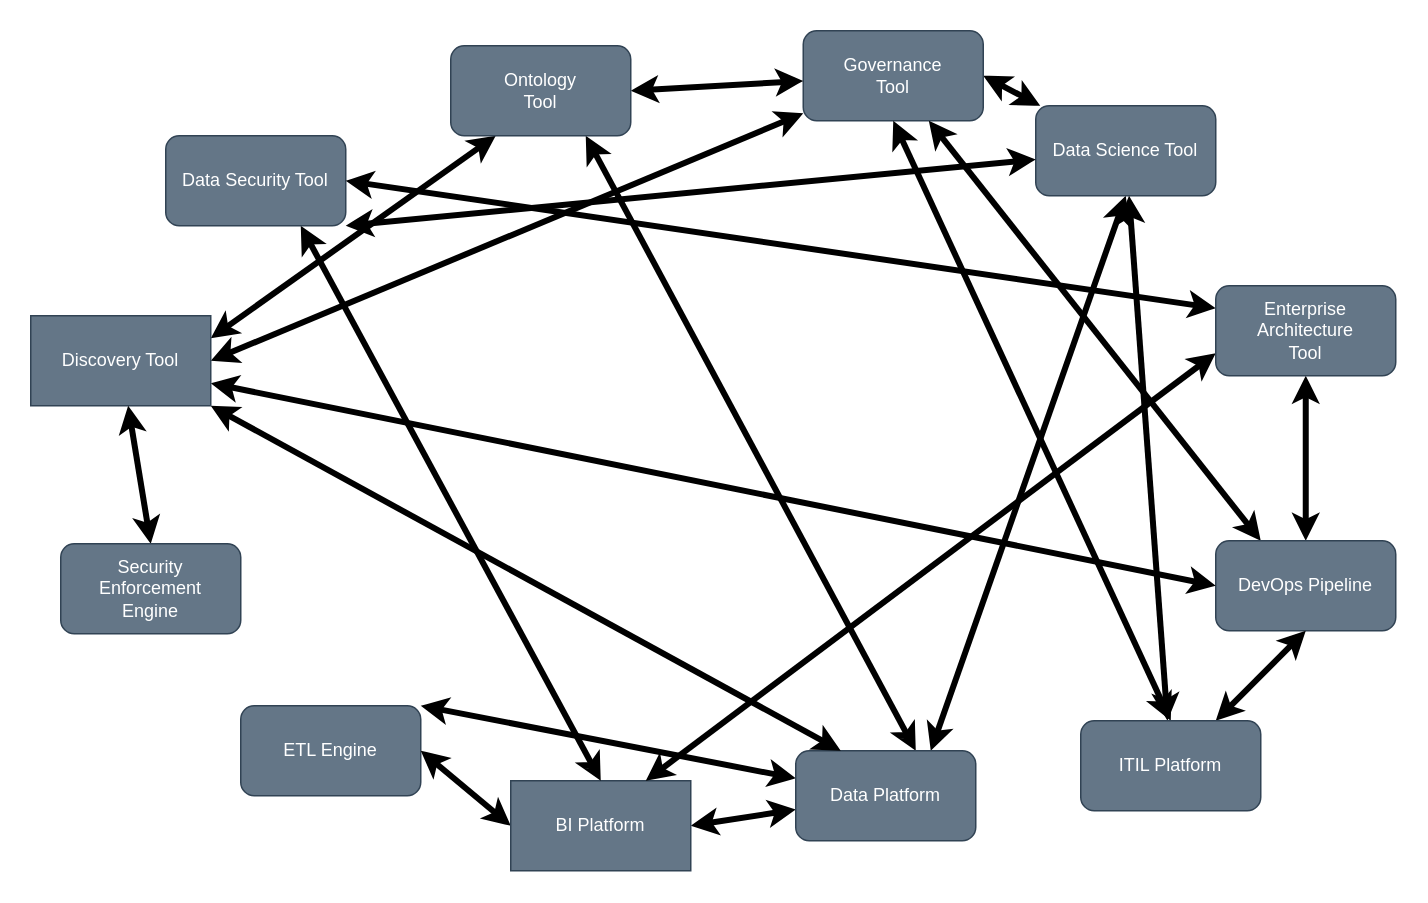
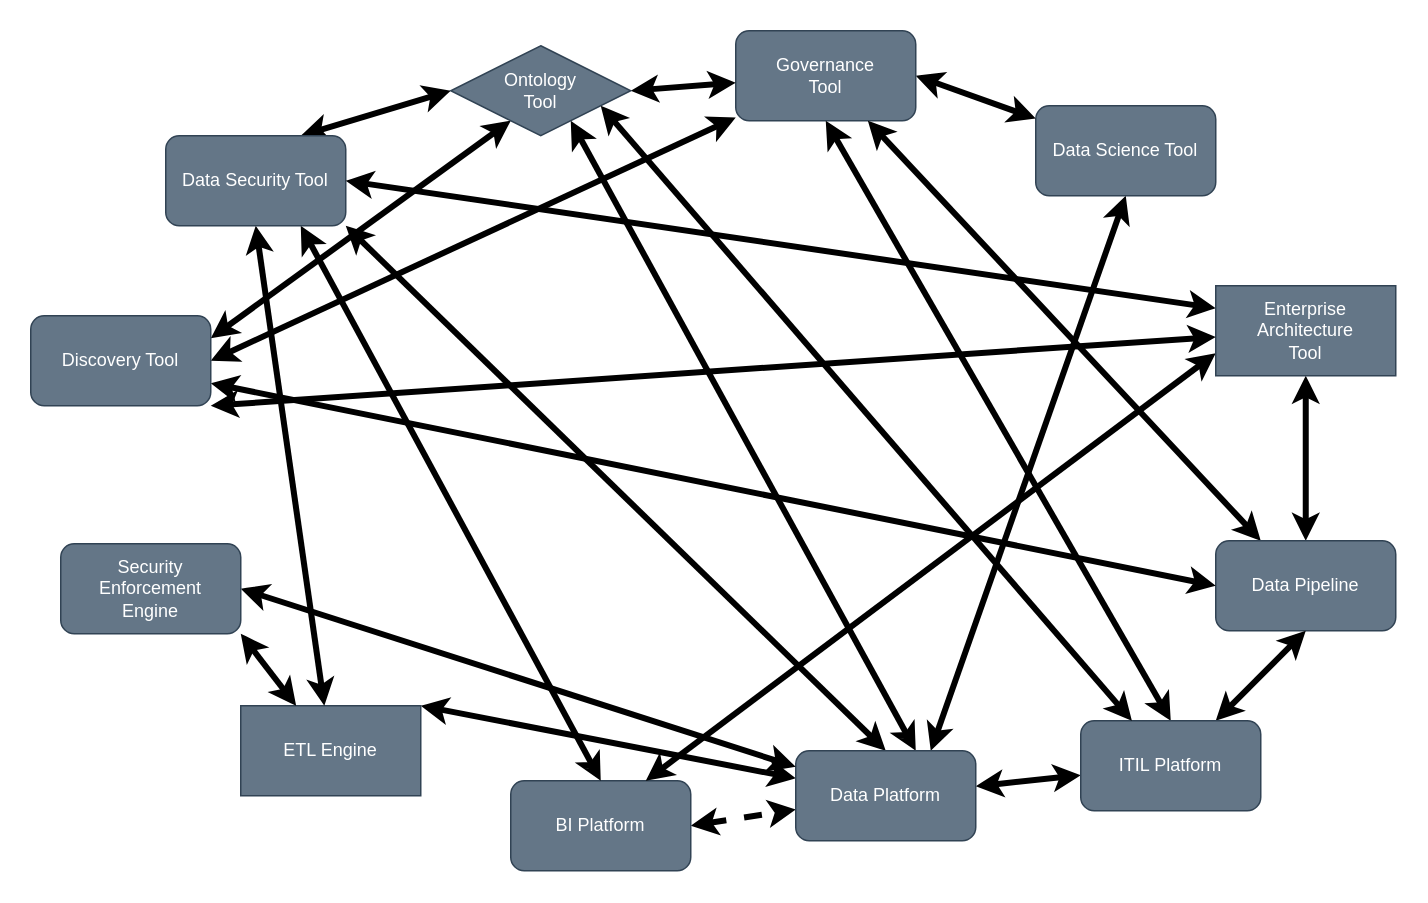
(893, 76) -> (826, 76)
(541, 91) -> (541, 91)
none -> (376, 113)
(806, 182) -> (615, 488)
none -> (791, 326)
(1306, 331) -> (1306, 331)
(121, 361) -> (121, 361)
none -> (290, 466)
(140, 475) -> none
(1155, 548) -> (1029, 781)
(1306, 586) -> (1306, 586)
(653, 648) -> (956, 355)
none -> (268, 670)
none -> (518, 678)
(331, 751) -> (331, 751)
(466, 789) -> none
(734, 819) -> (734, 819)
(601, 826) -> (601, 826)
